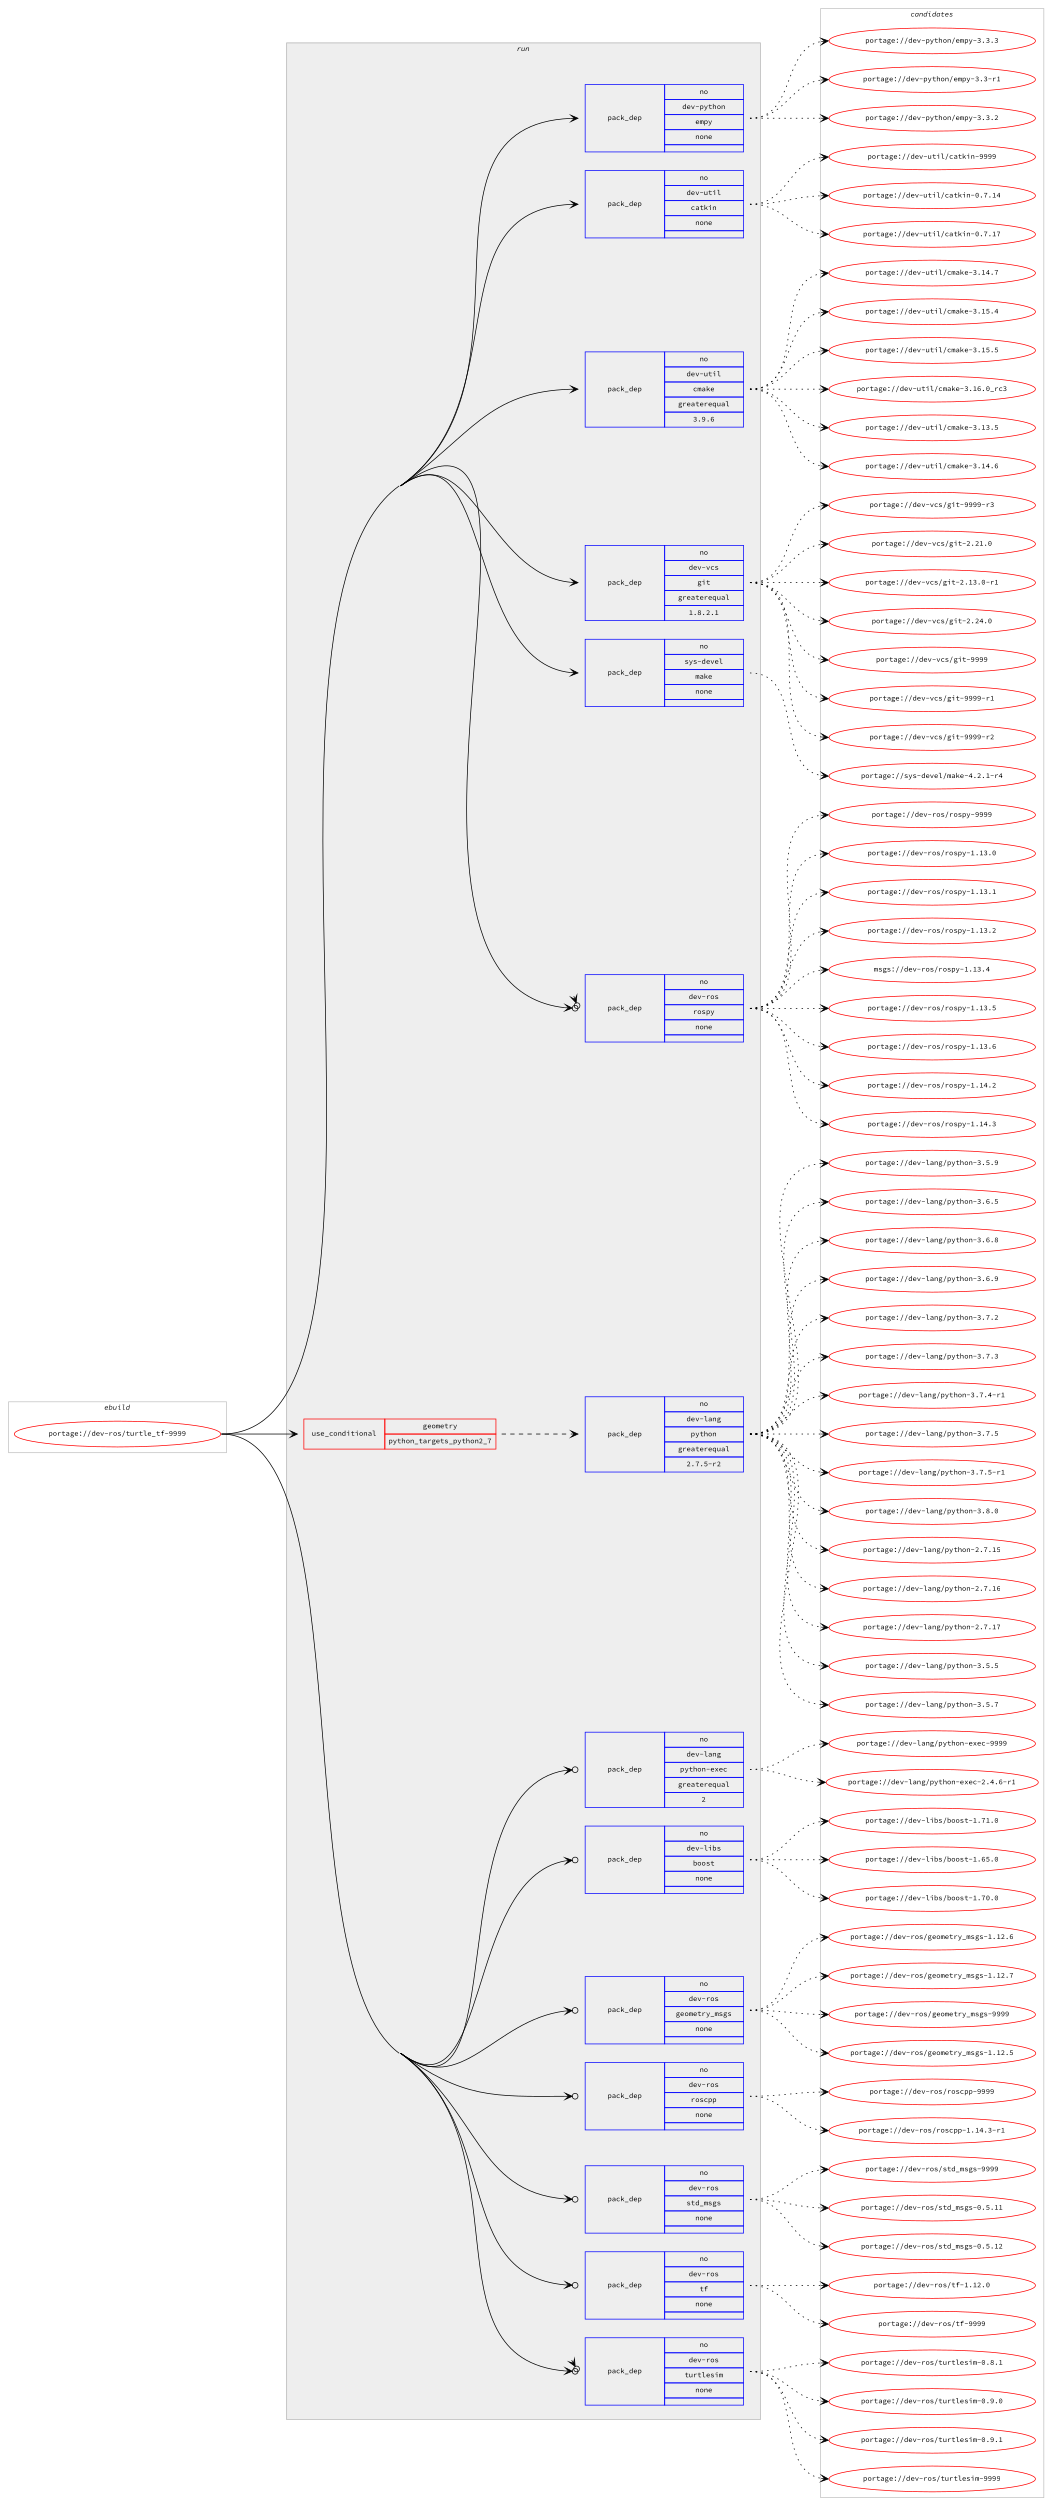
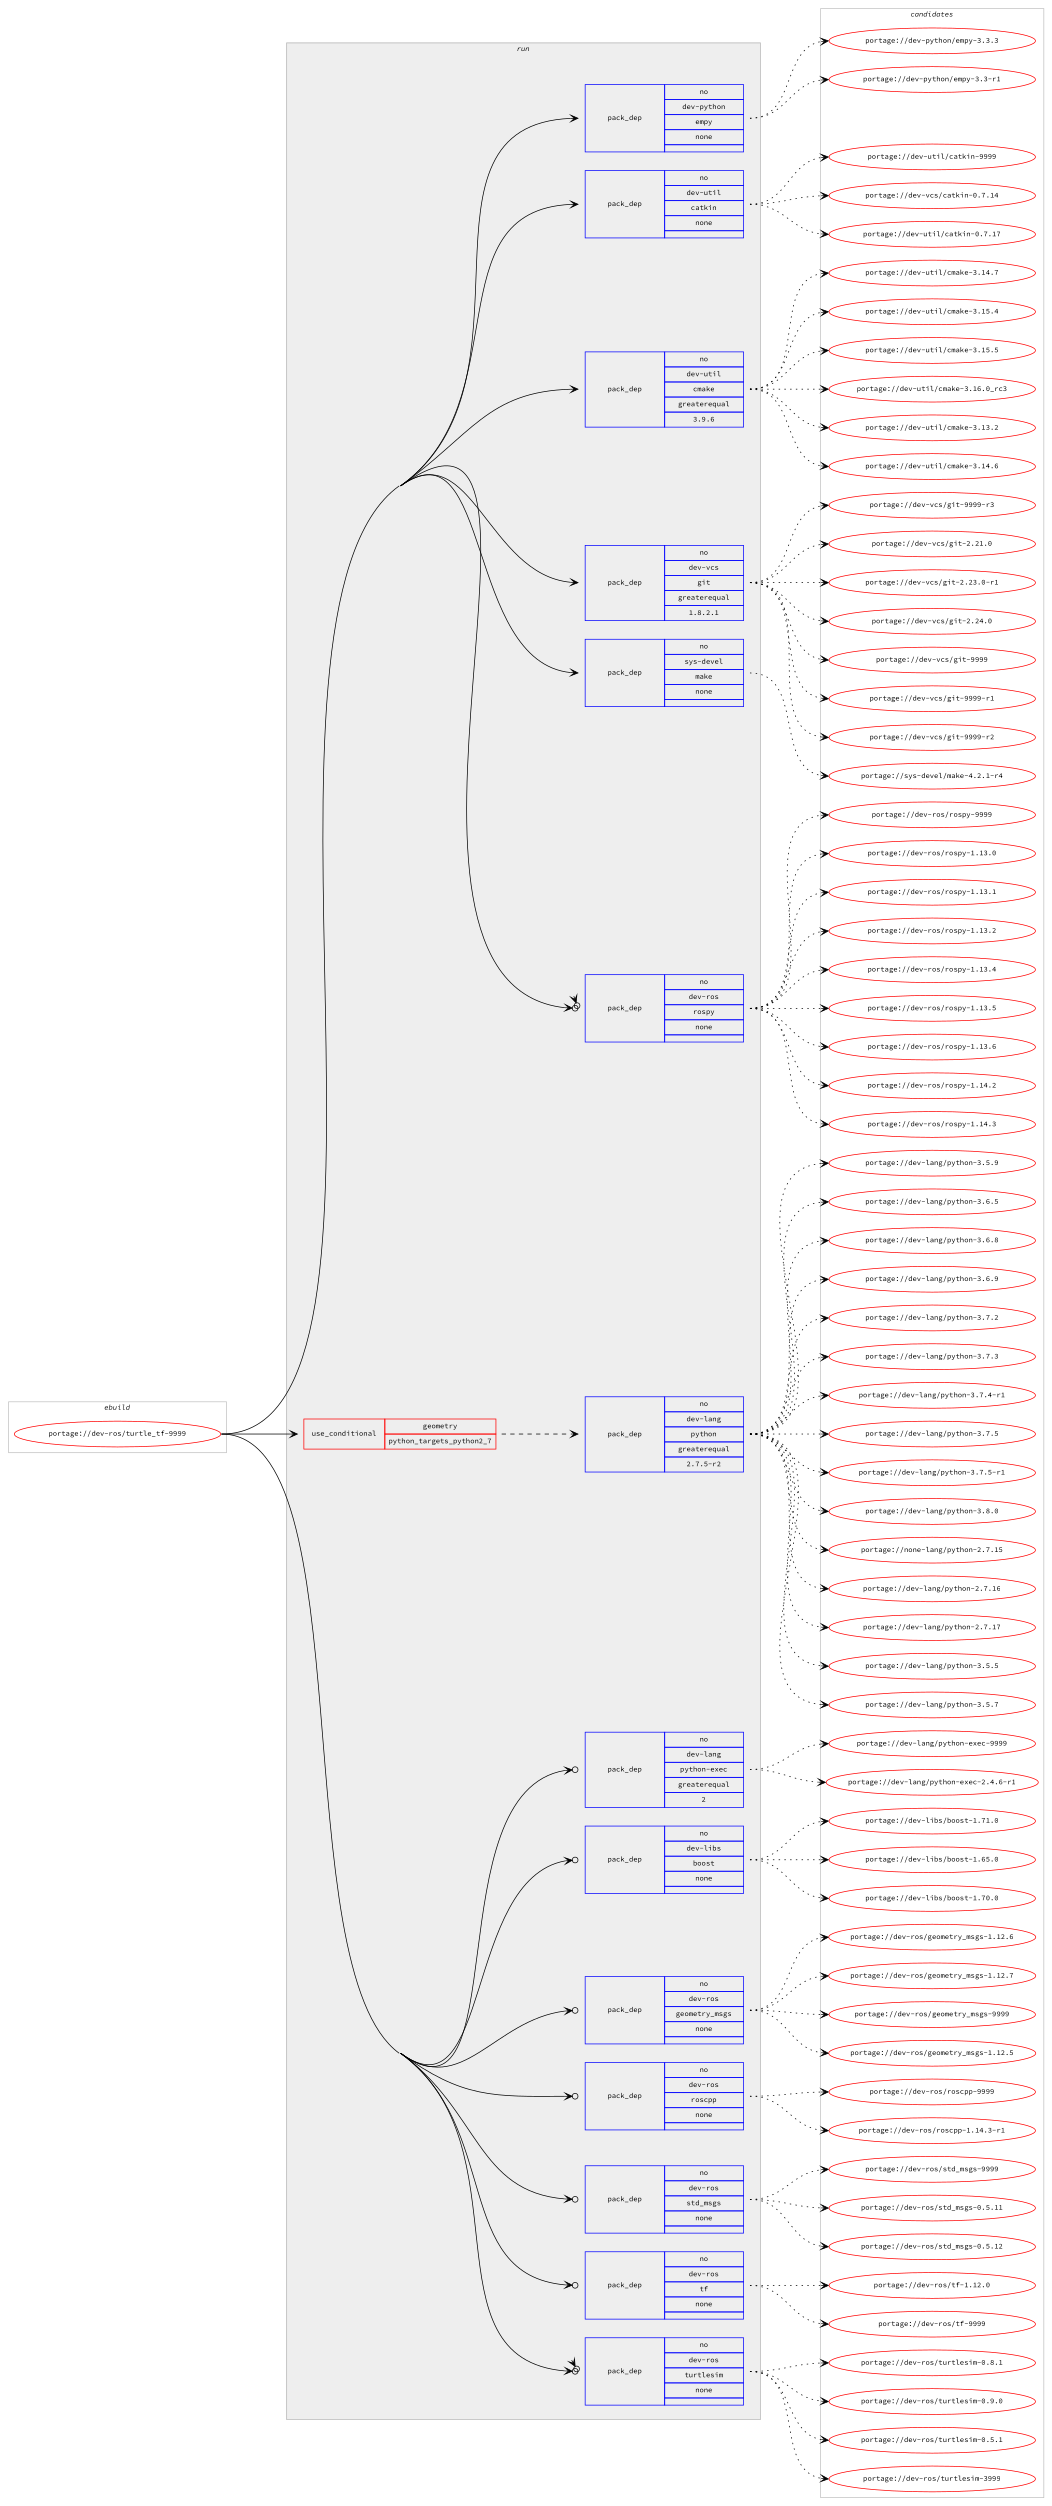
(932, 118) -> none
(932, 196) -> (932, 196)
(932, 428) -> (932, 428)
(932, 583) -> (932, 583)
(932, 970) -> (932, 970)
(932, 1550) -> (932, 1550)
(932, 2440) -> (932, 2440)
(932, 2479) -> (932, 2479)
